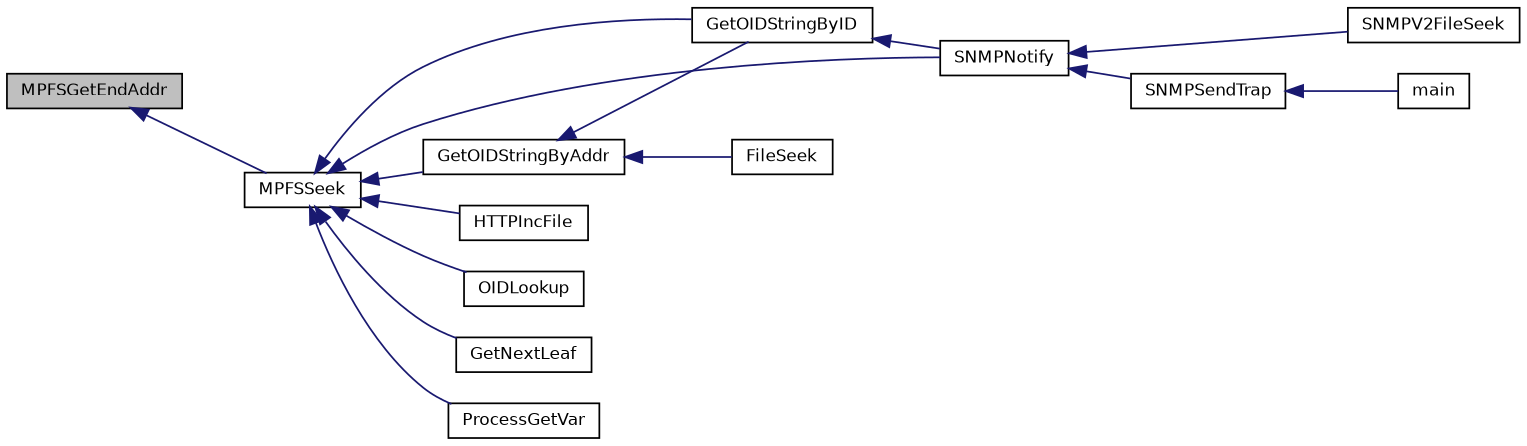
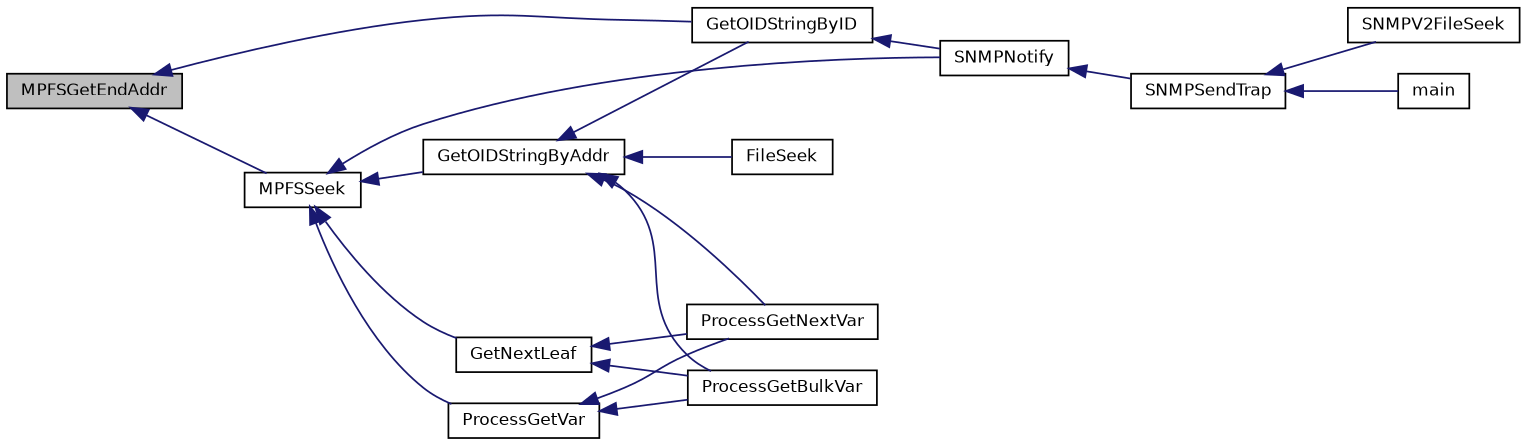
(488, 42) -> (429, 19)
(1217, 42) -> (1330, 56)
(524, 223) -> none
(524, 289) -> none
none -> (782, 322)
none -> (782, 388)
